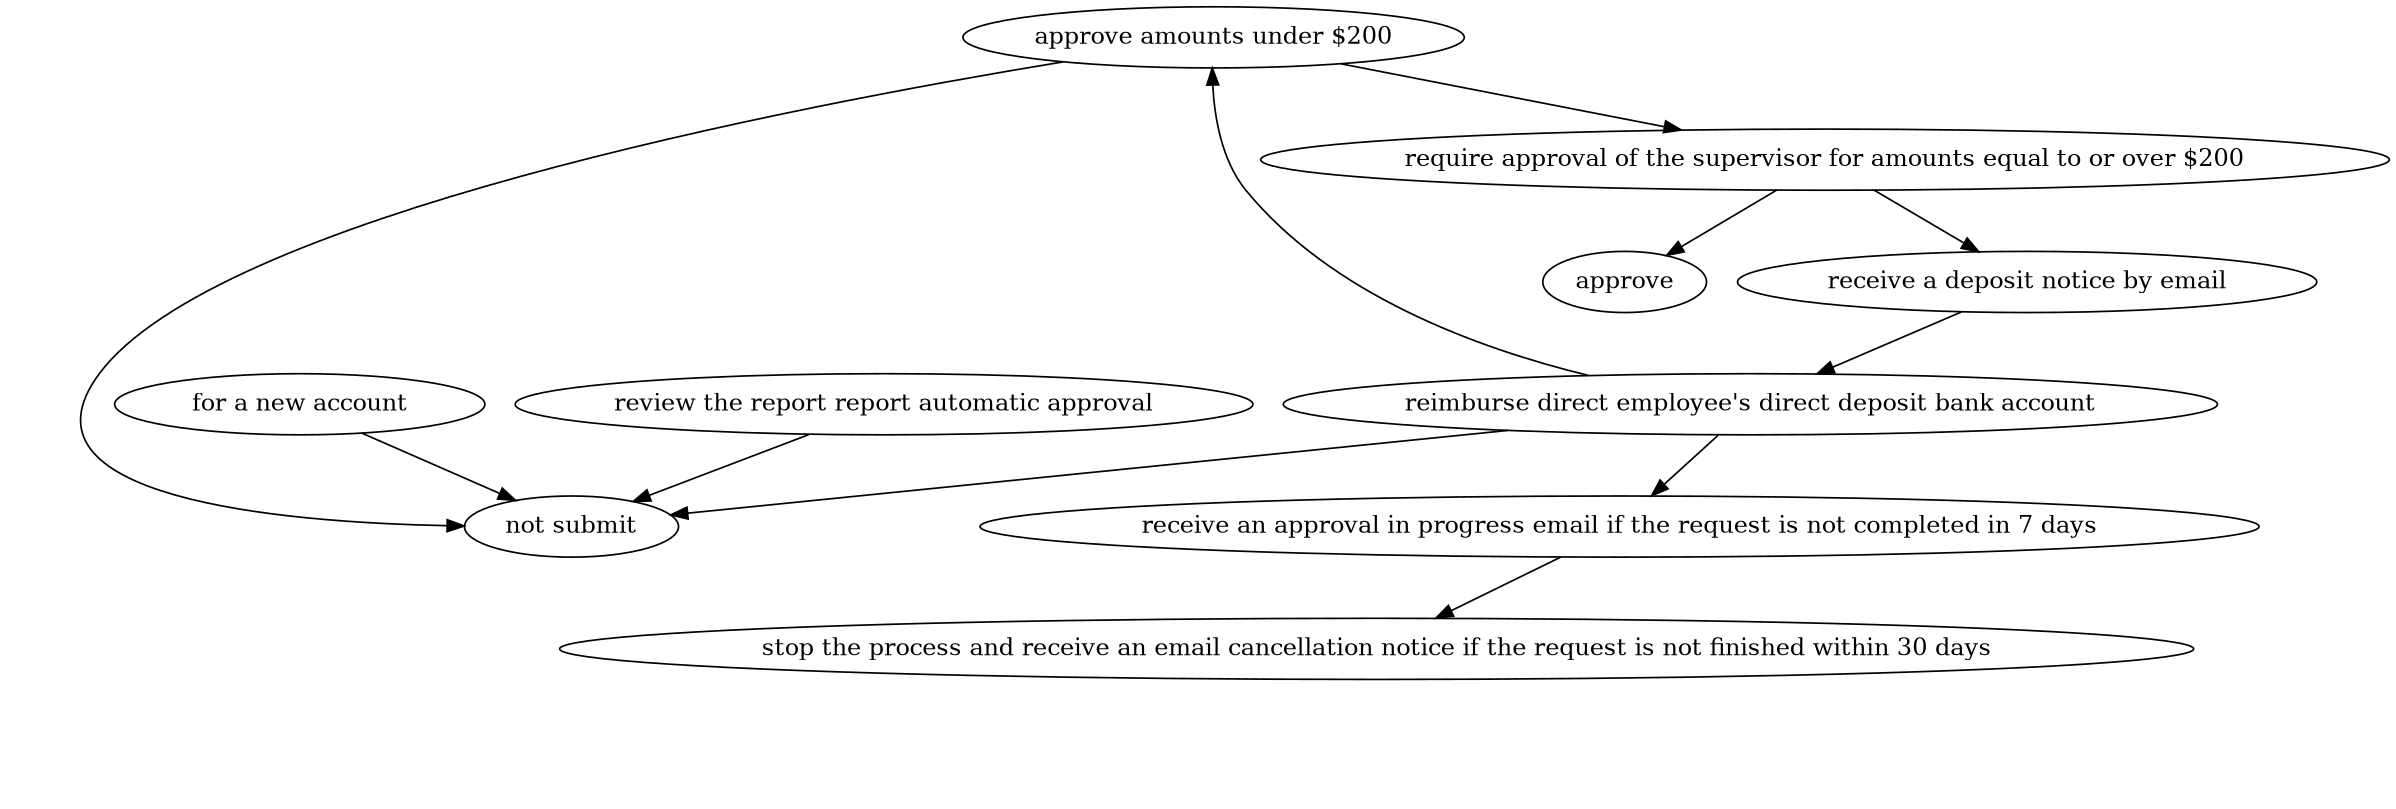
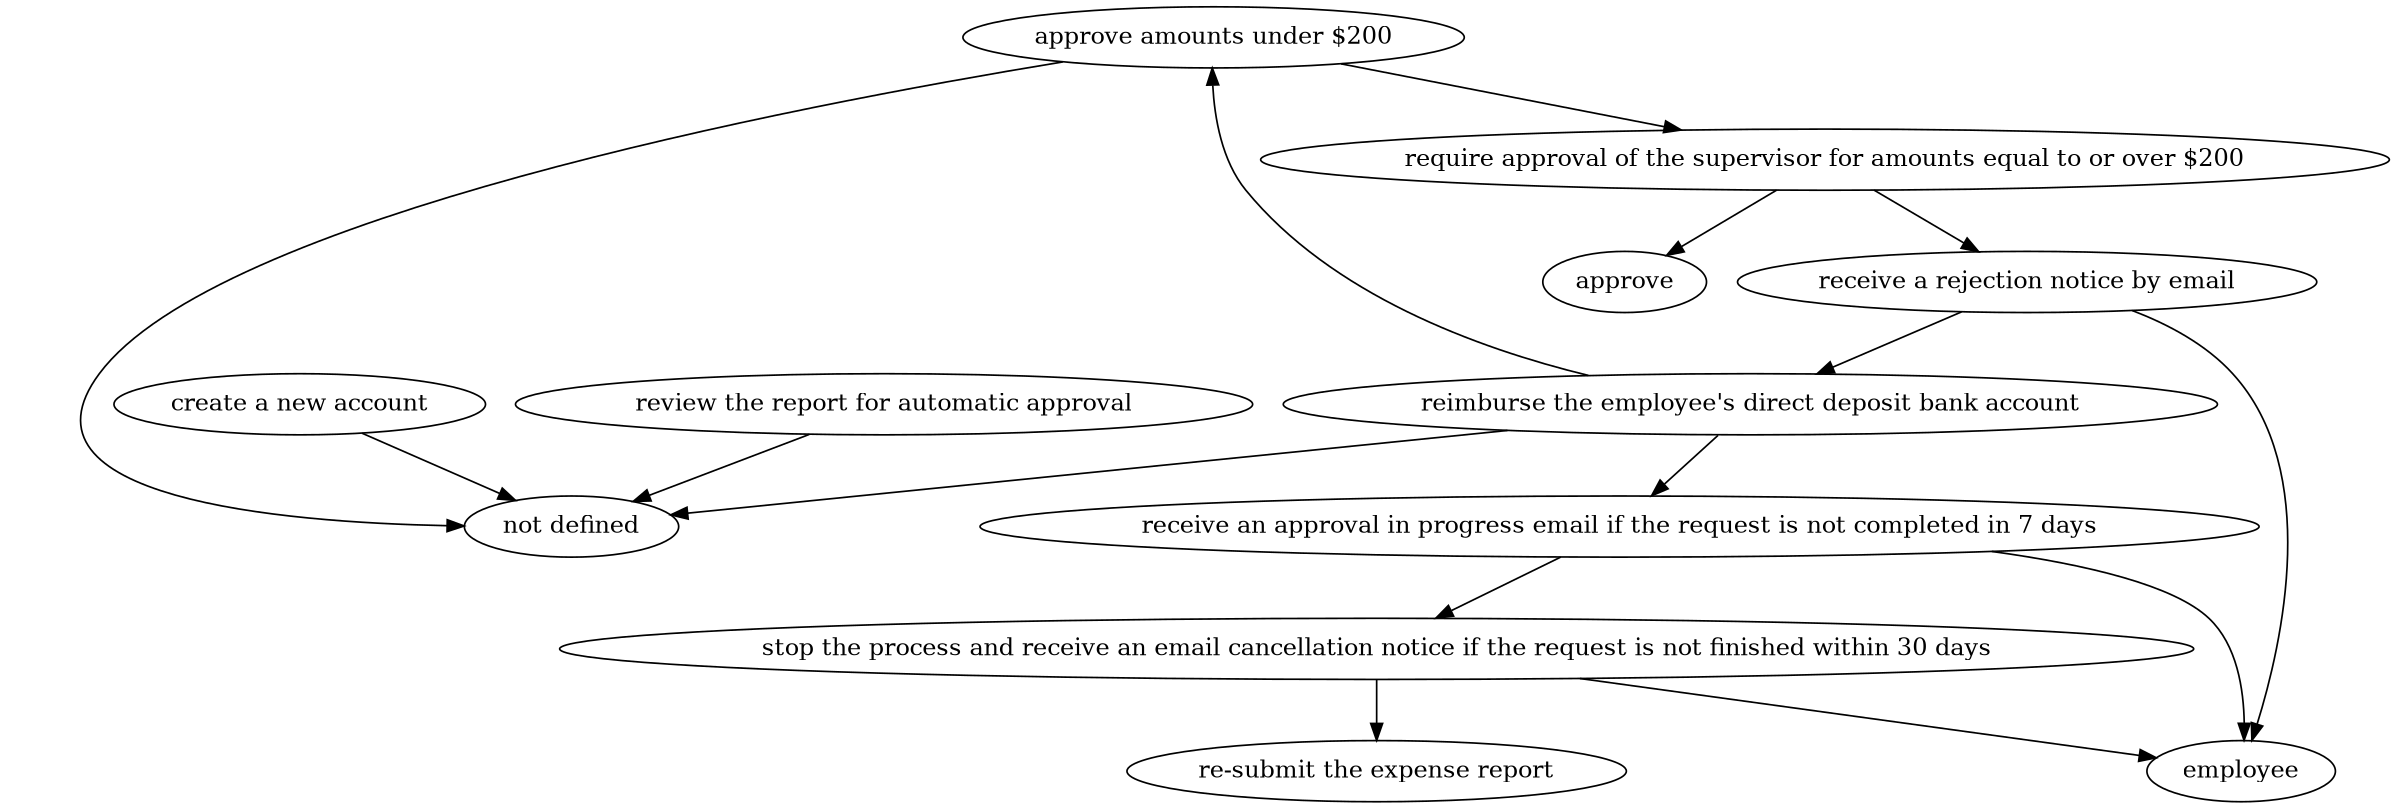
(2027, 282) -> (2027, 282)
(300, 404) -> (300, 404)
(884, 404) -> (884, 404)
(1750, 404) -> (1750, 404)
(572, 527) -> (572, 527)
none -> (1377, 771)
none -> (2241, 771)
